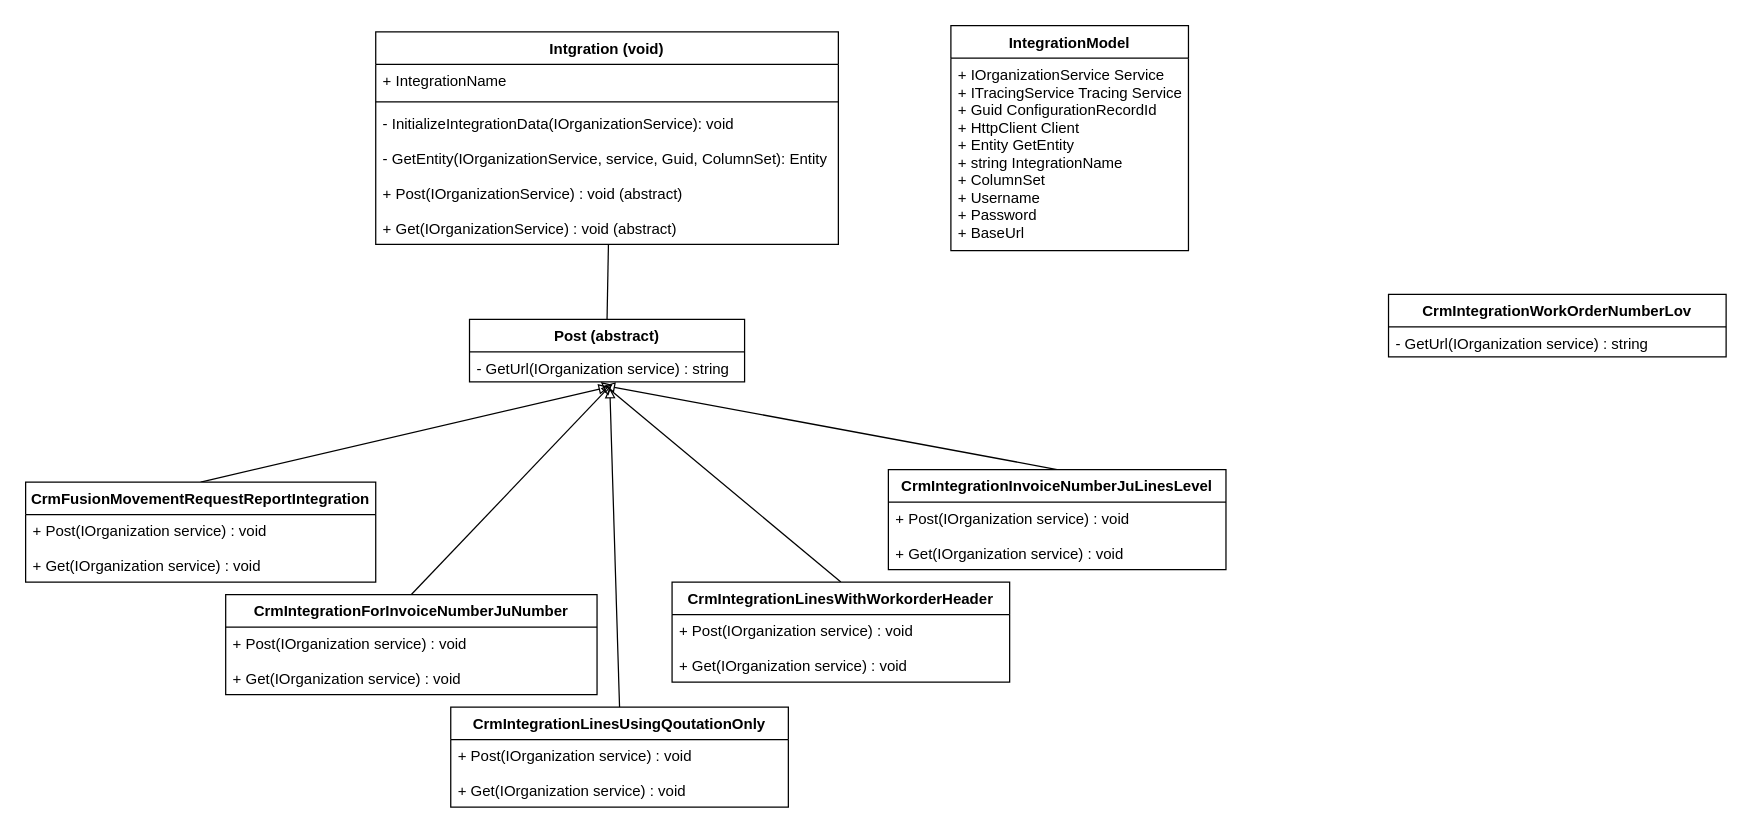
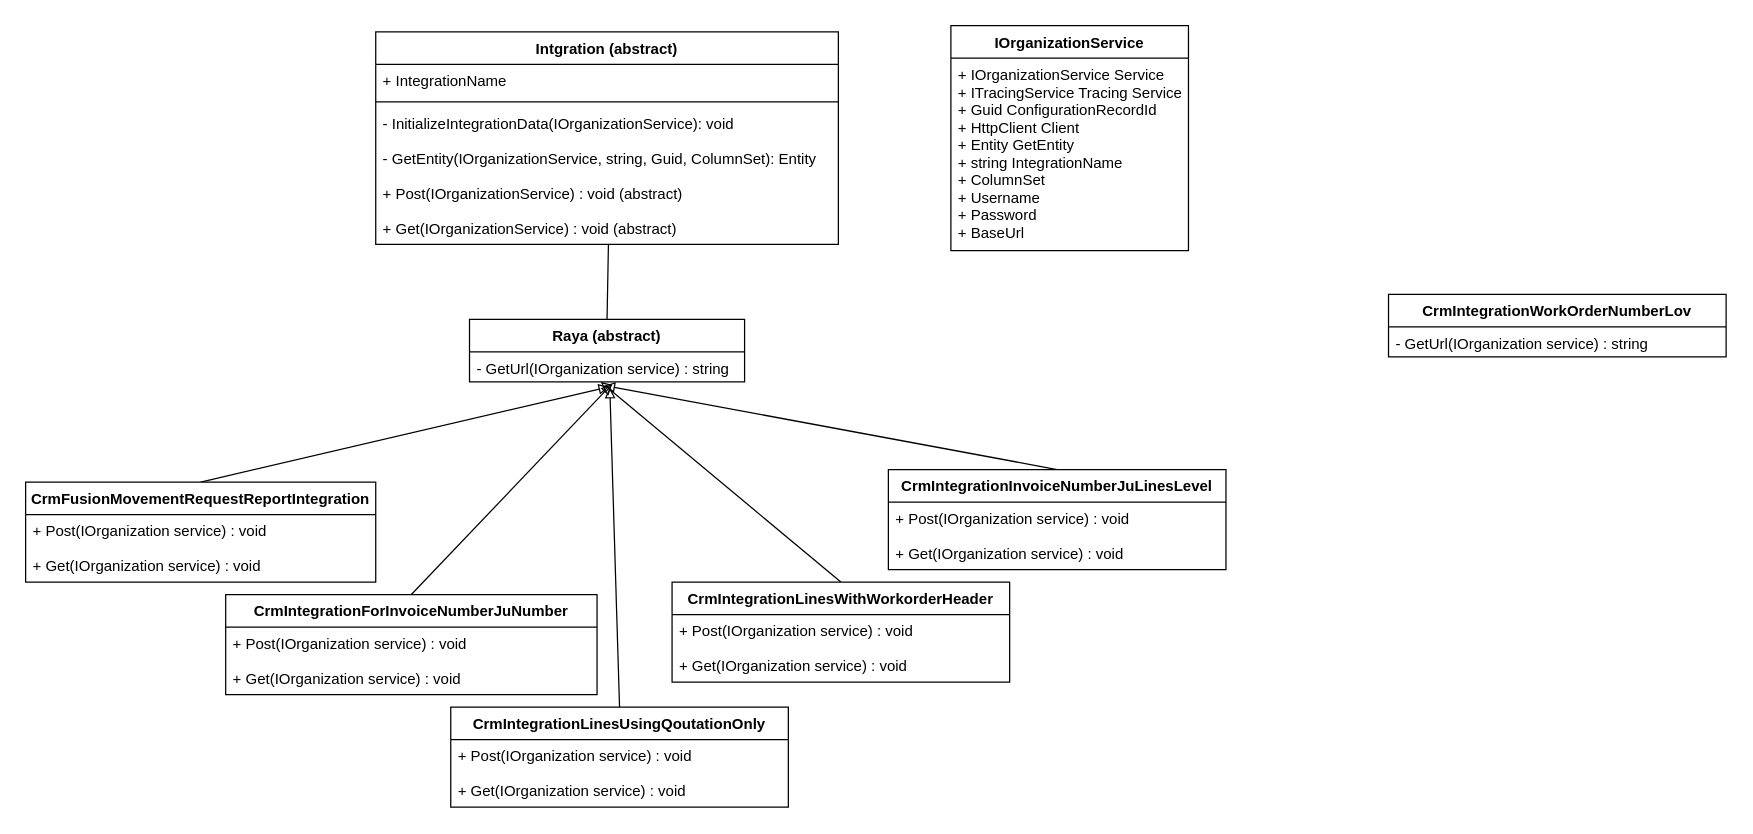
(1069, 43) -> (1069, 43)
(606, 49) -> (606, 49)
(590, 124) -> (590, 124)
(606, 336) -> (606, 336)
